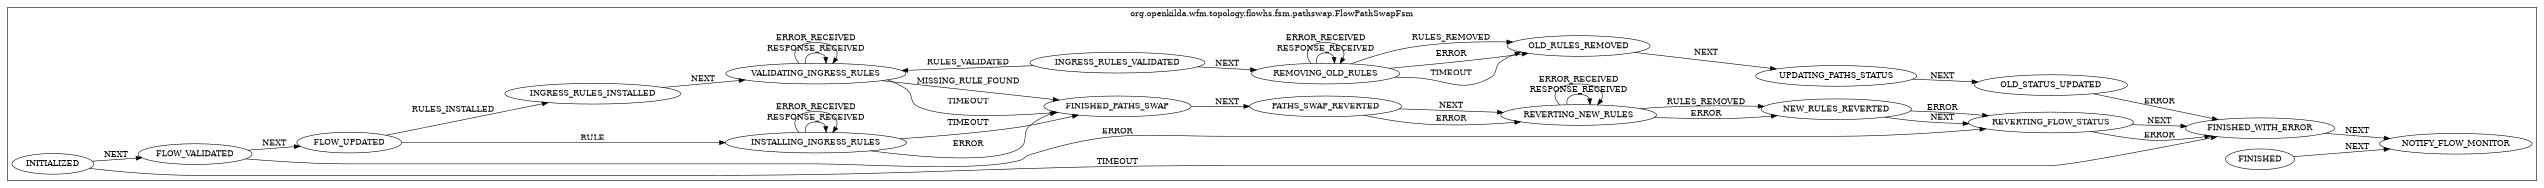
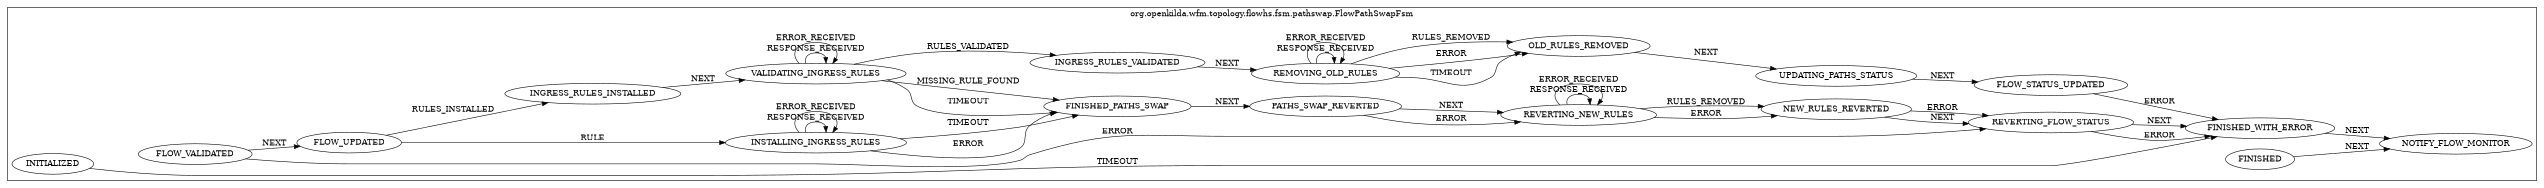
(971, 68) -> (952, 51)
(2051, 85) -> (2051, 85)
(114, 160) -> none
